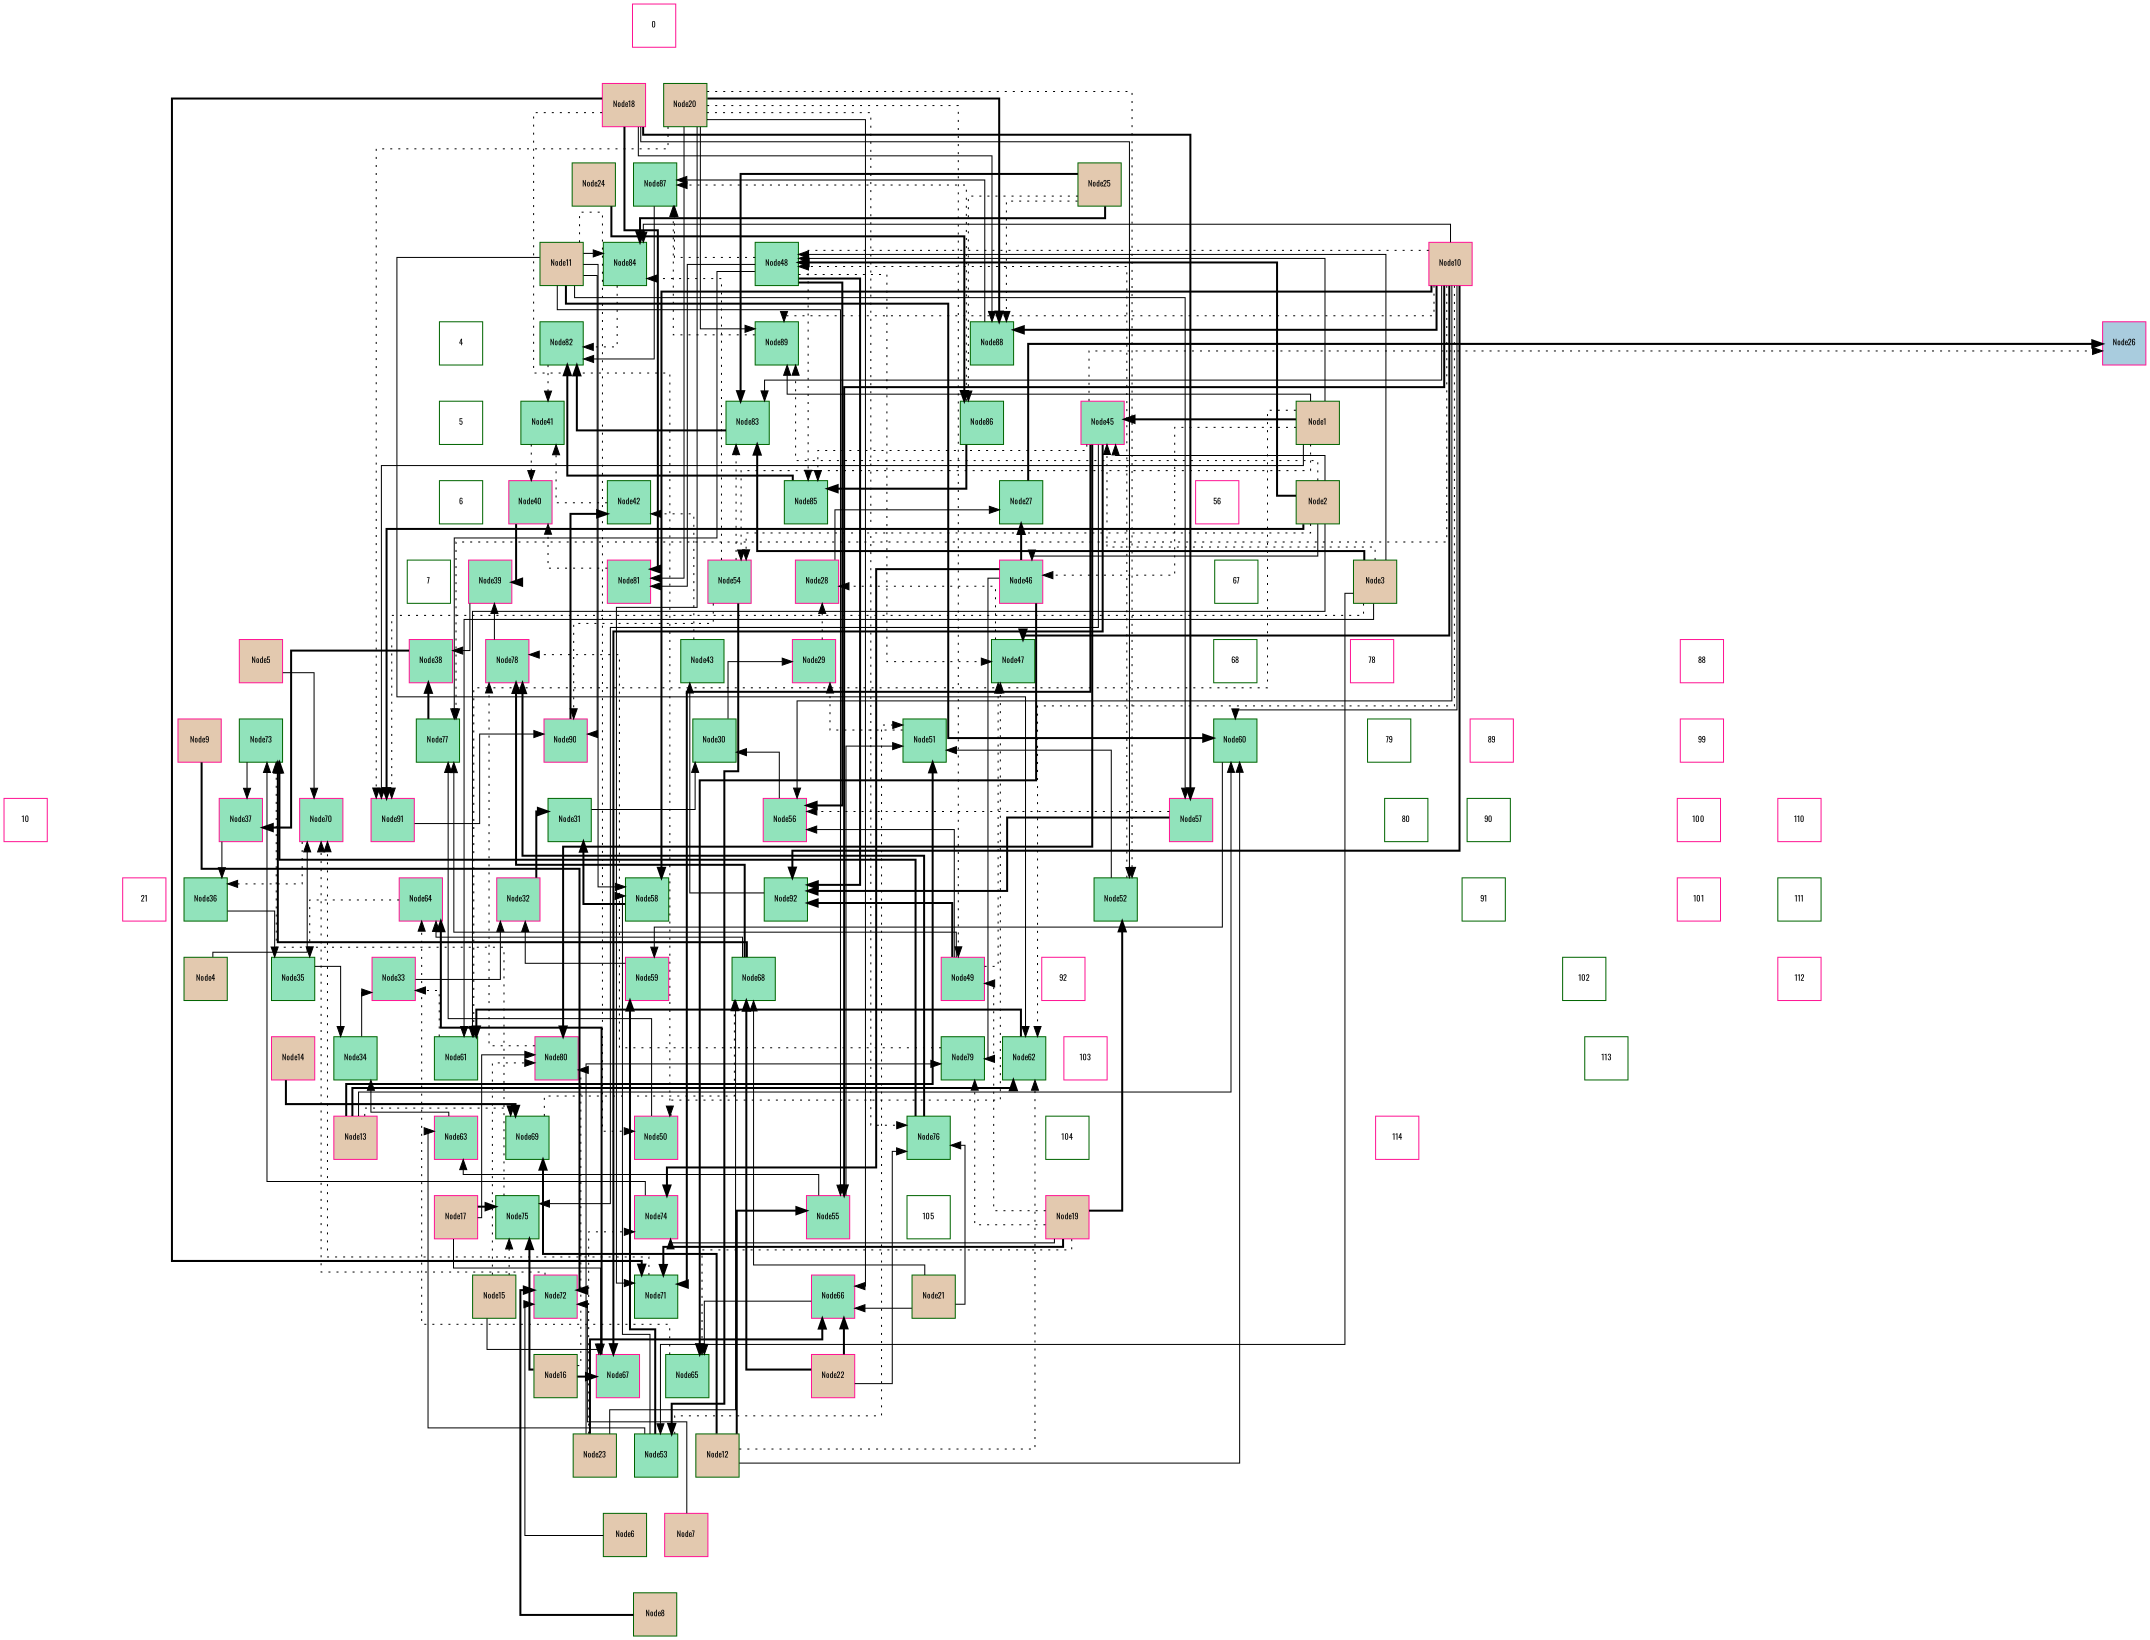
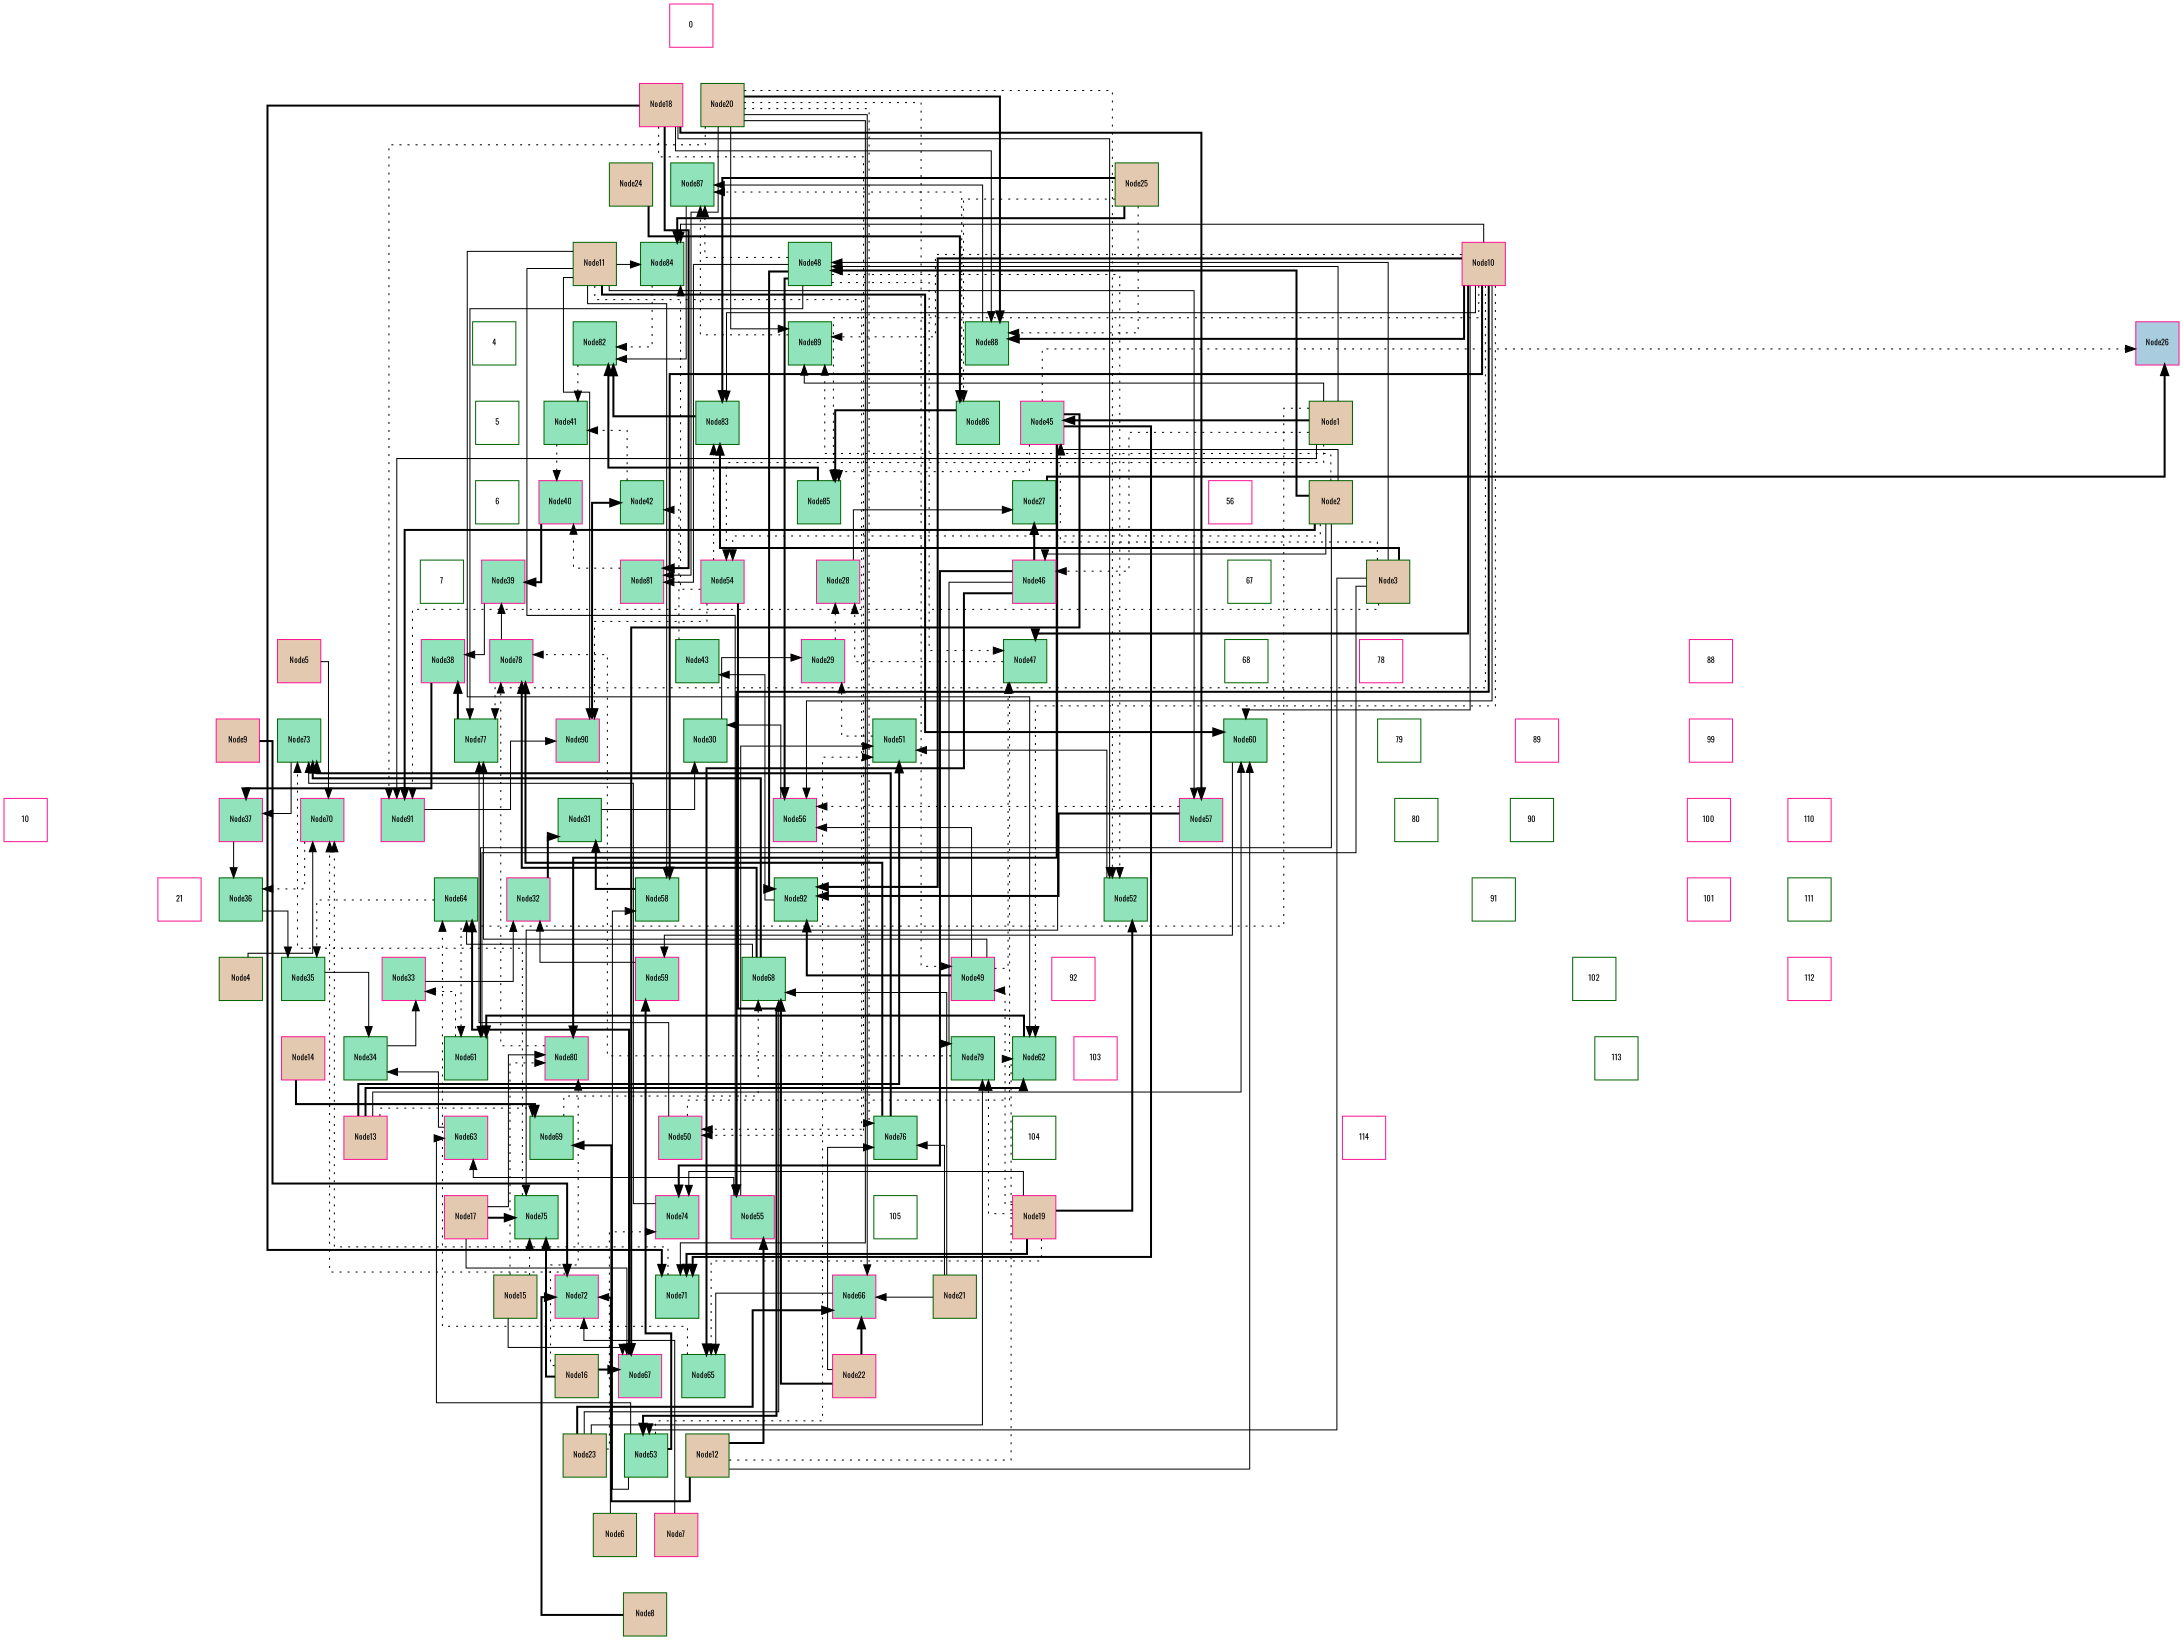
(1127, 413) -> (1120, 405)
(421, 899) -> (456, 899)
